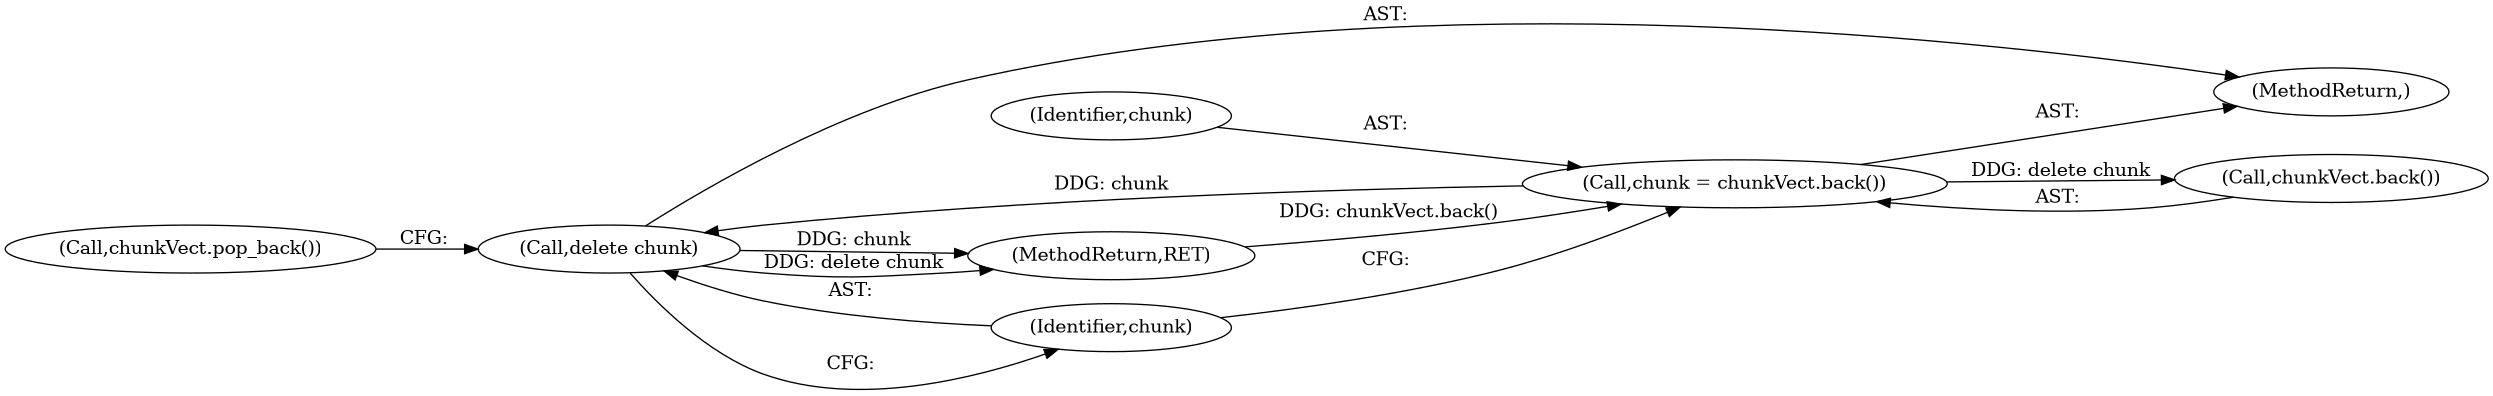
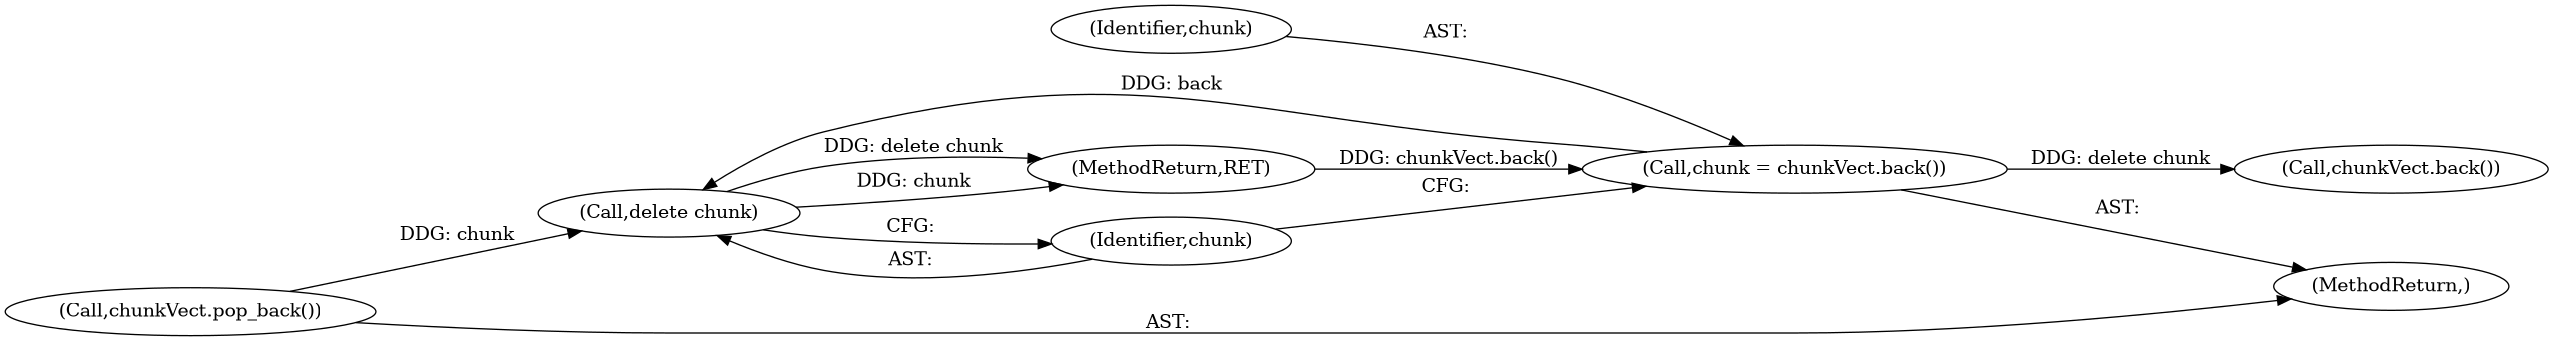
(1418, 27) -> (1317, 333)
(1111, 184) -> (1171, 85)
(2062, 211) -> none
(427, 239) -> (457, 235)
